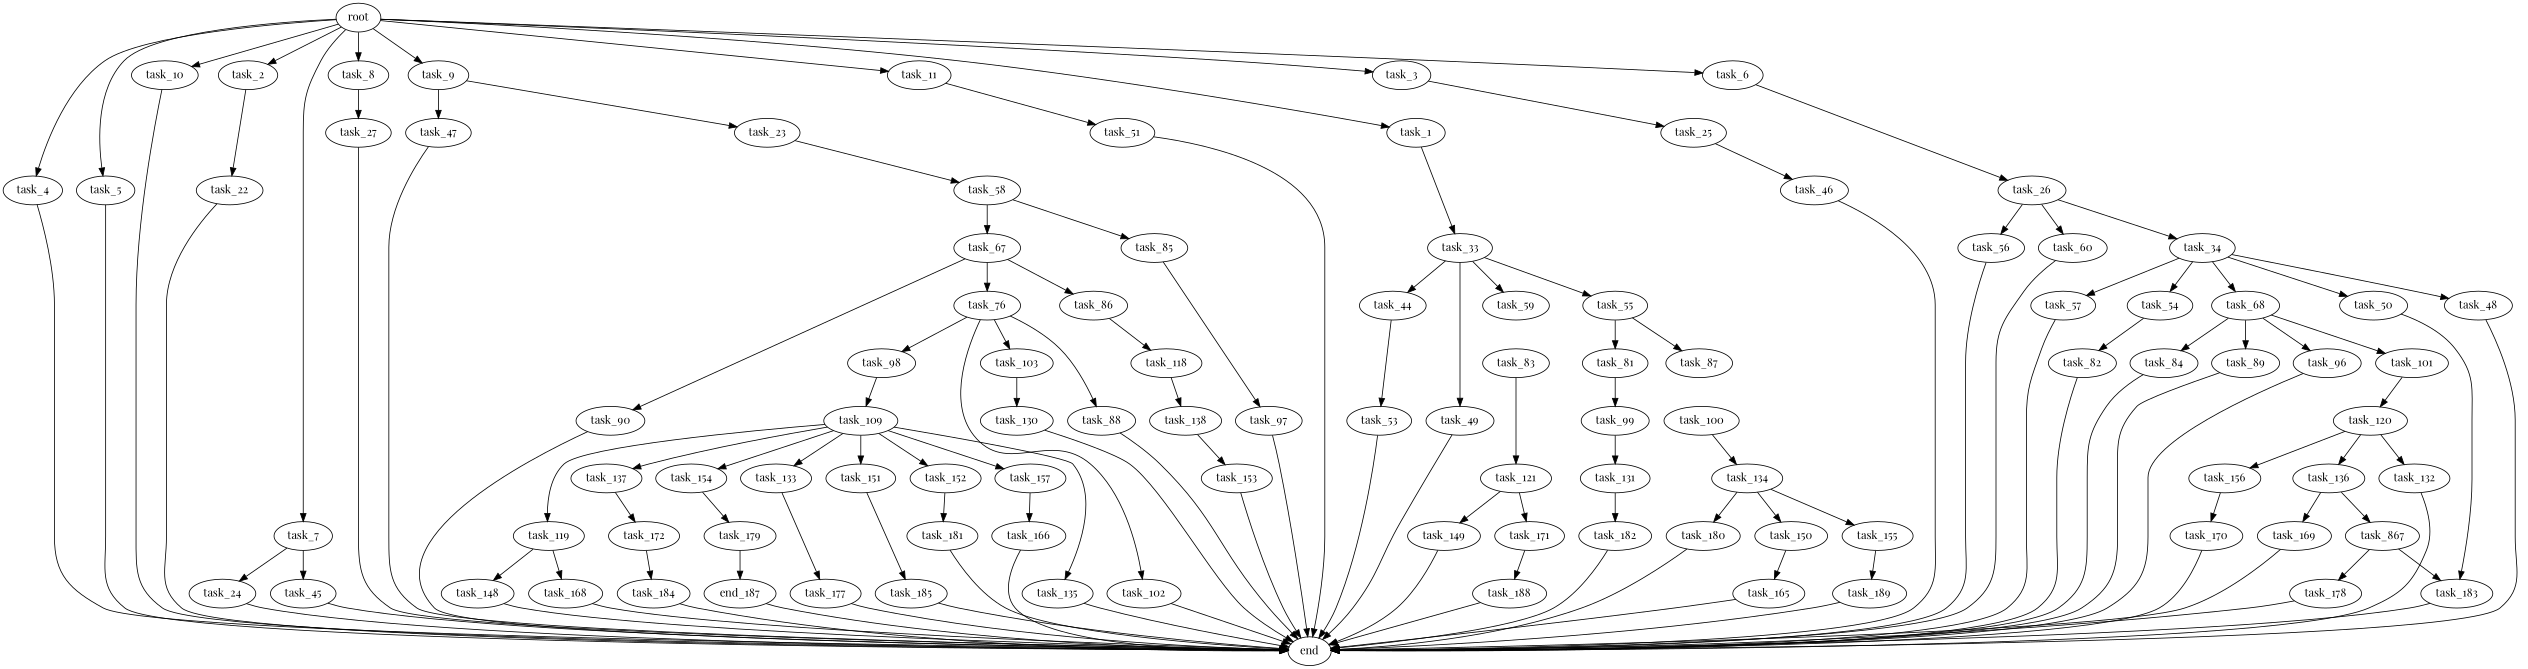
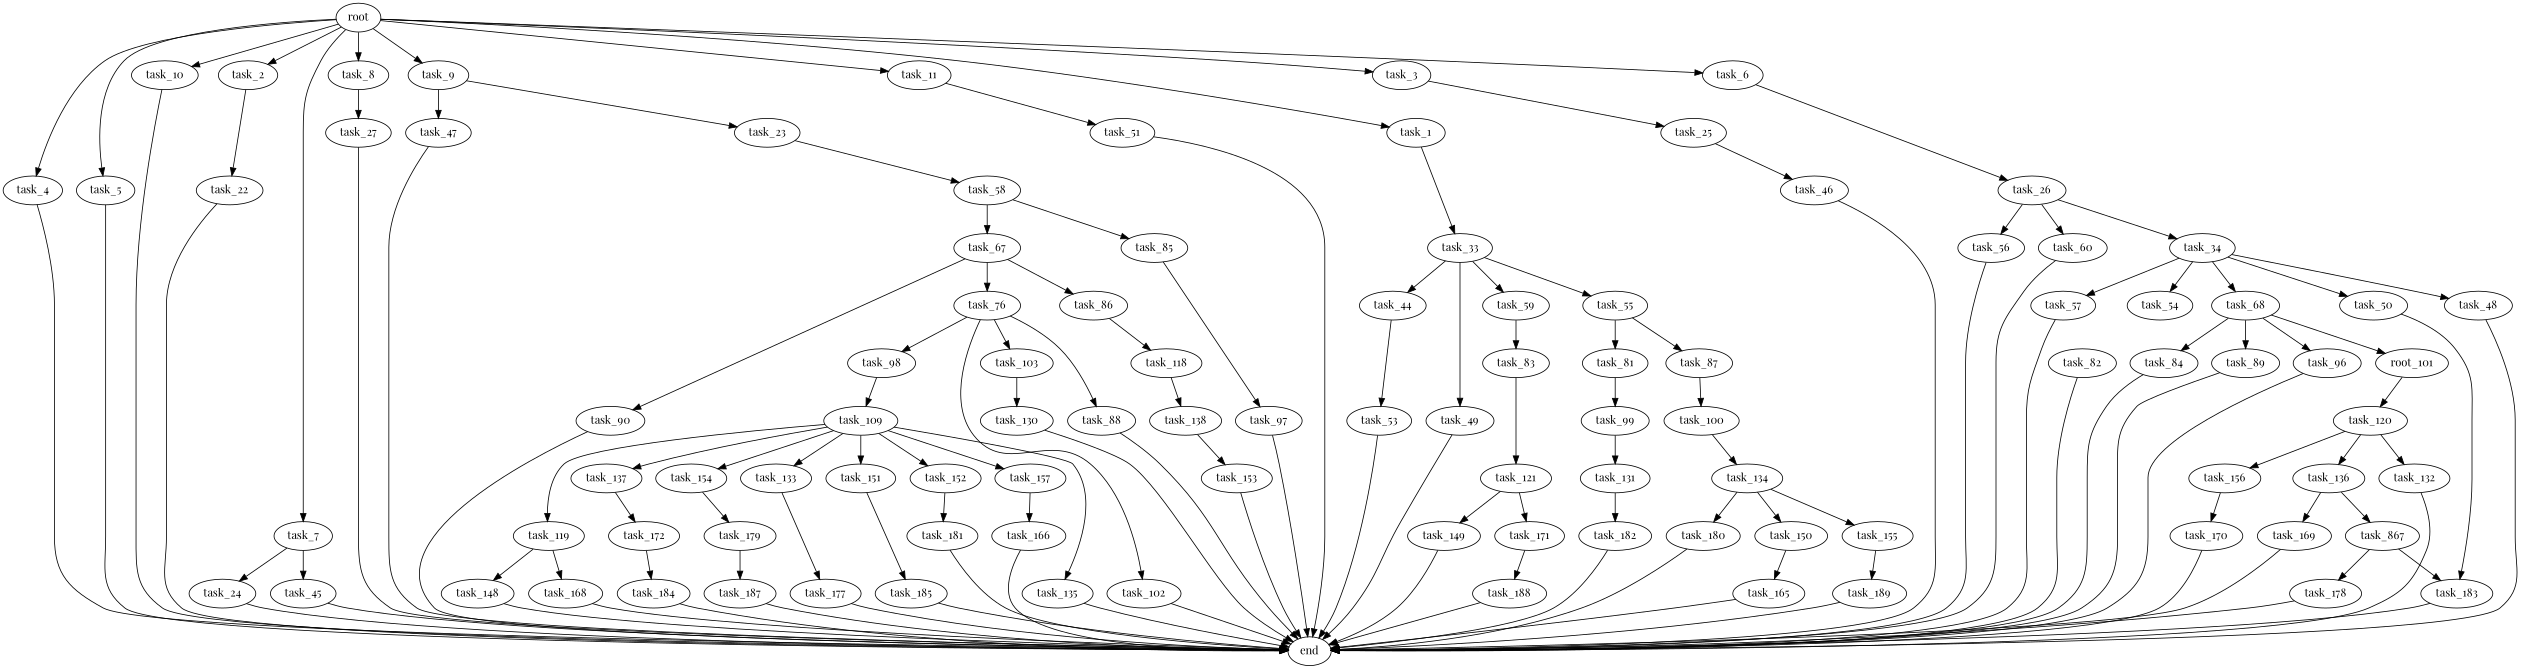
none -> (1516, 330)
(2124, 332) -> none
(2412, 363) -> (2412, 363)
none -> (1700, 388)
(740, 594) -> (740, 594)
